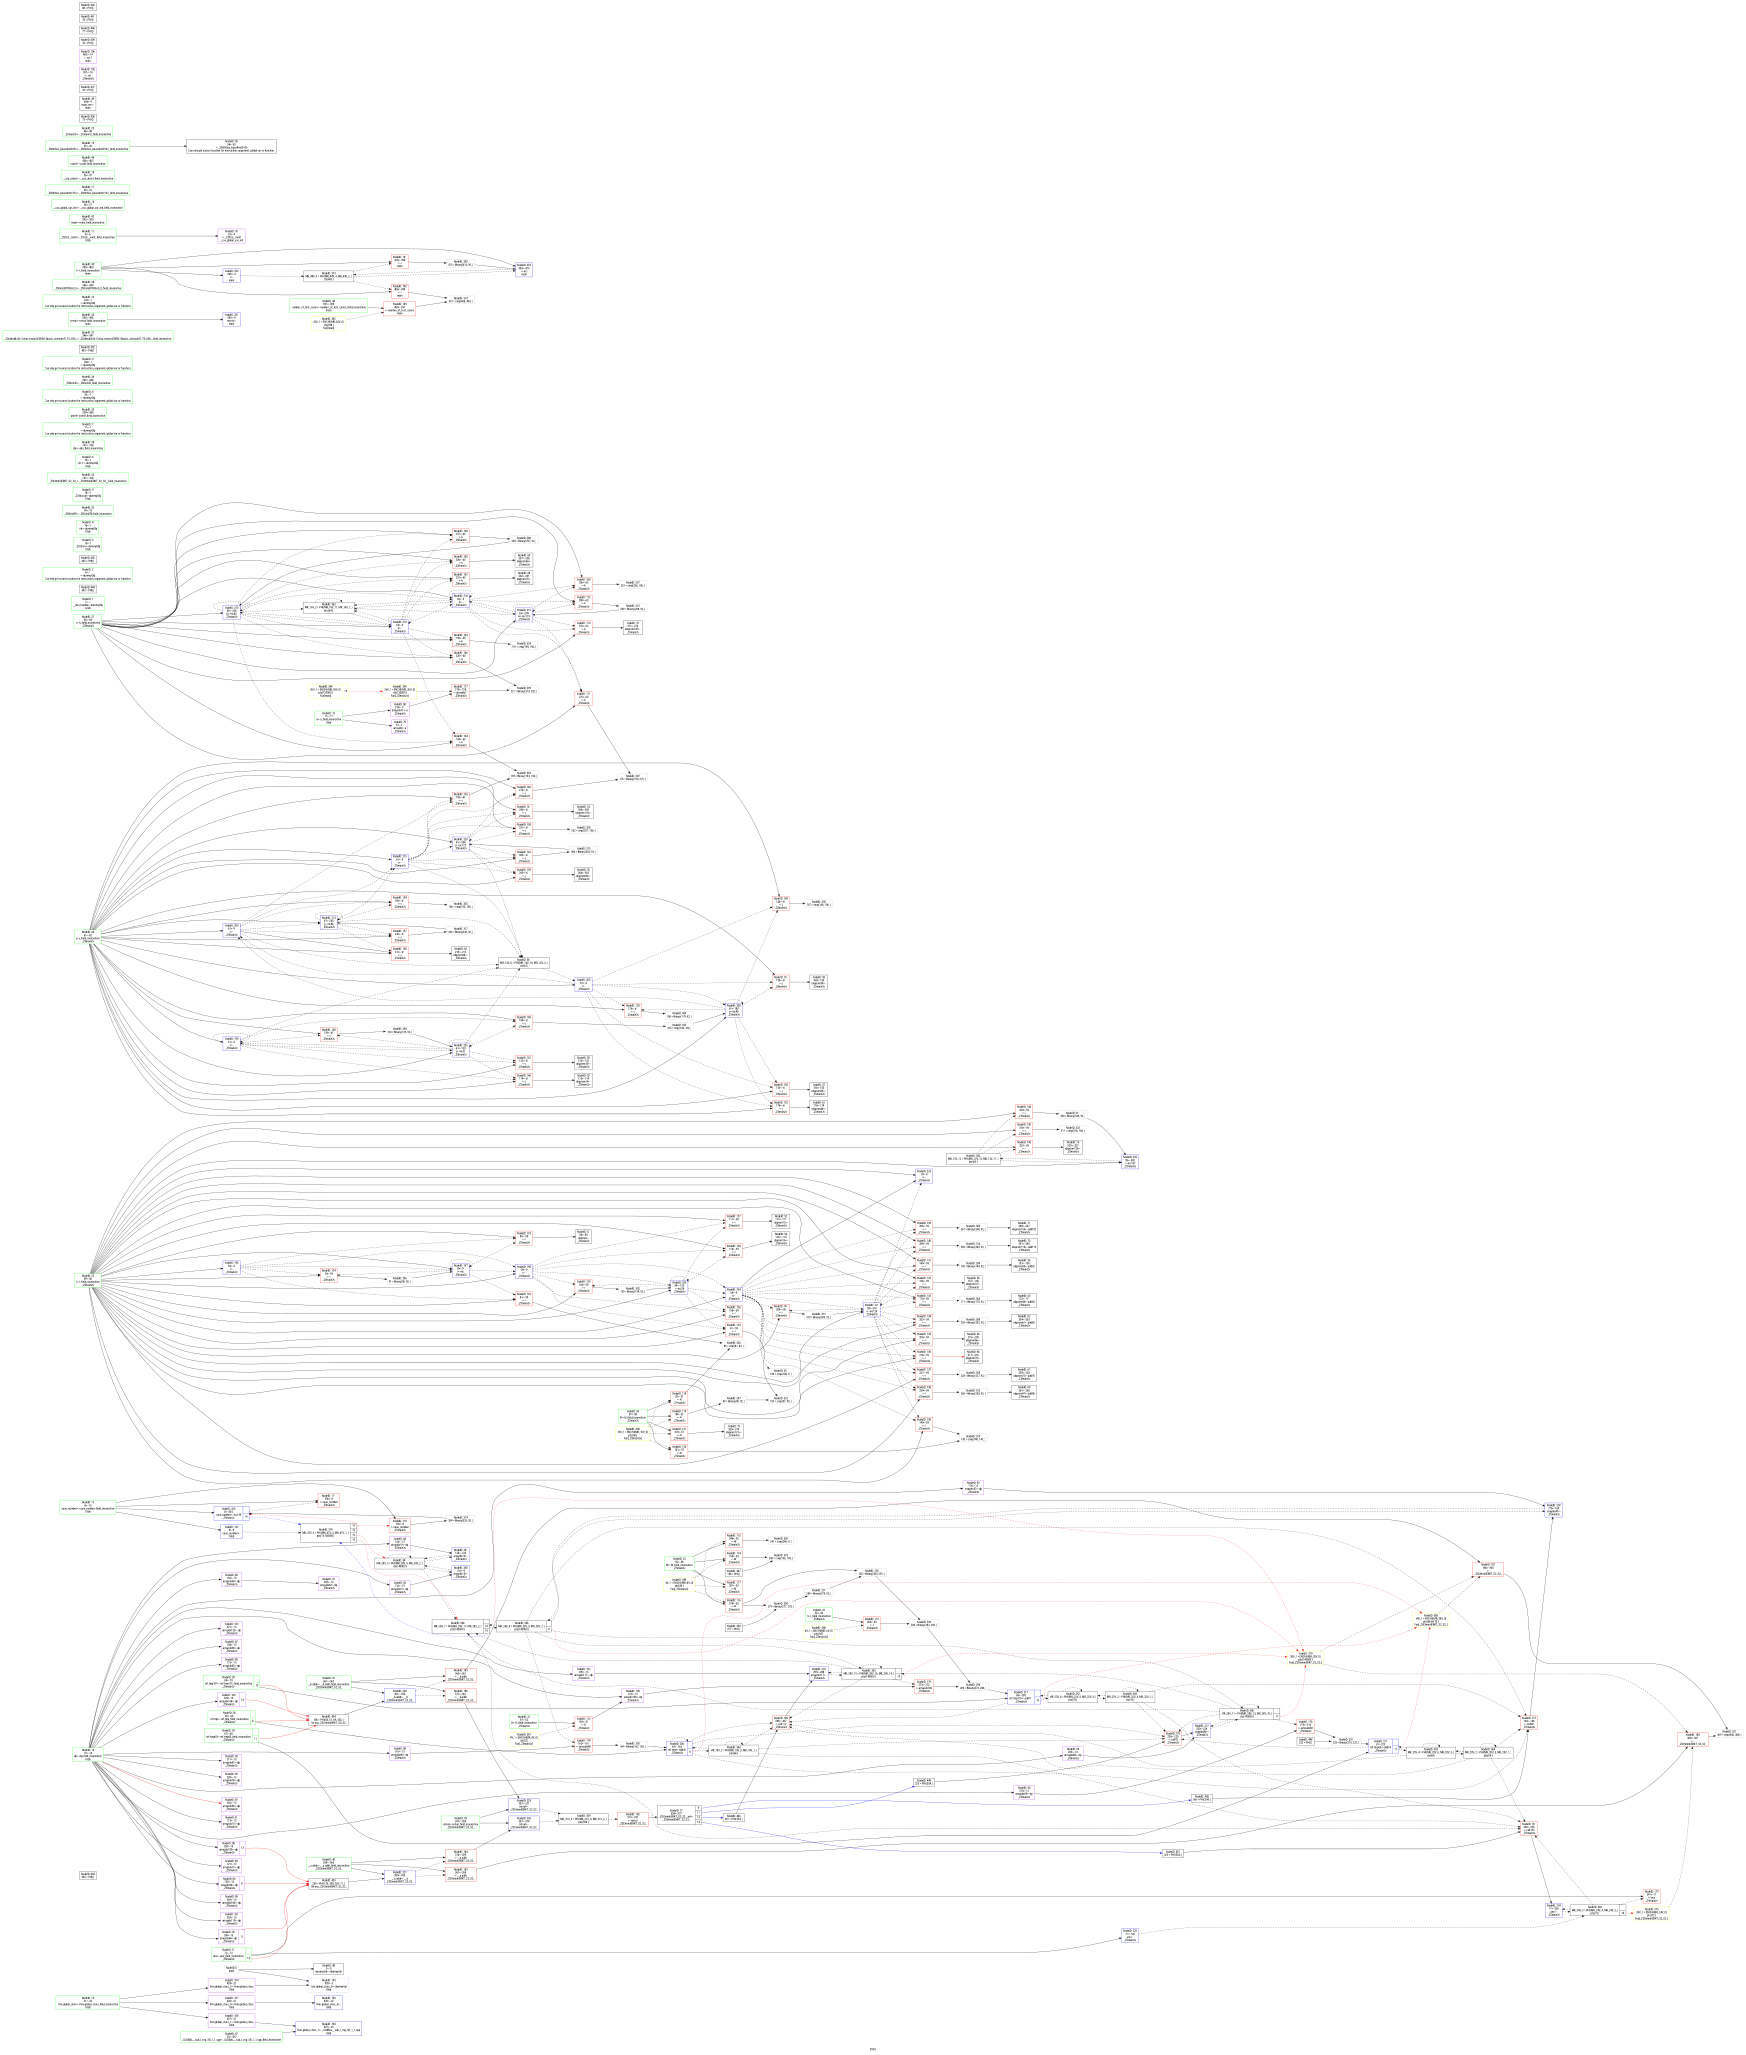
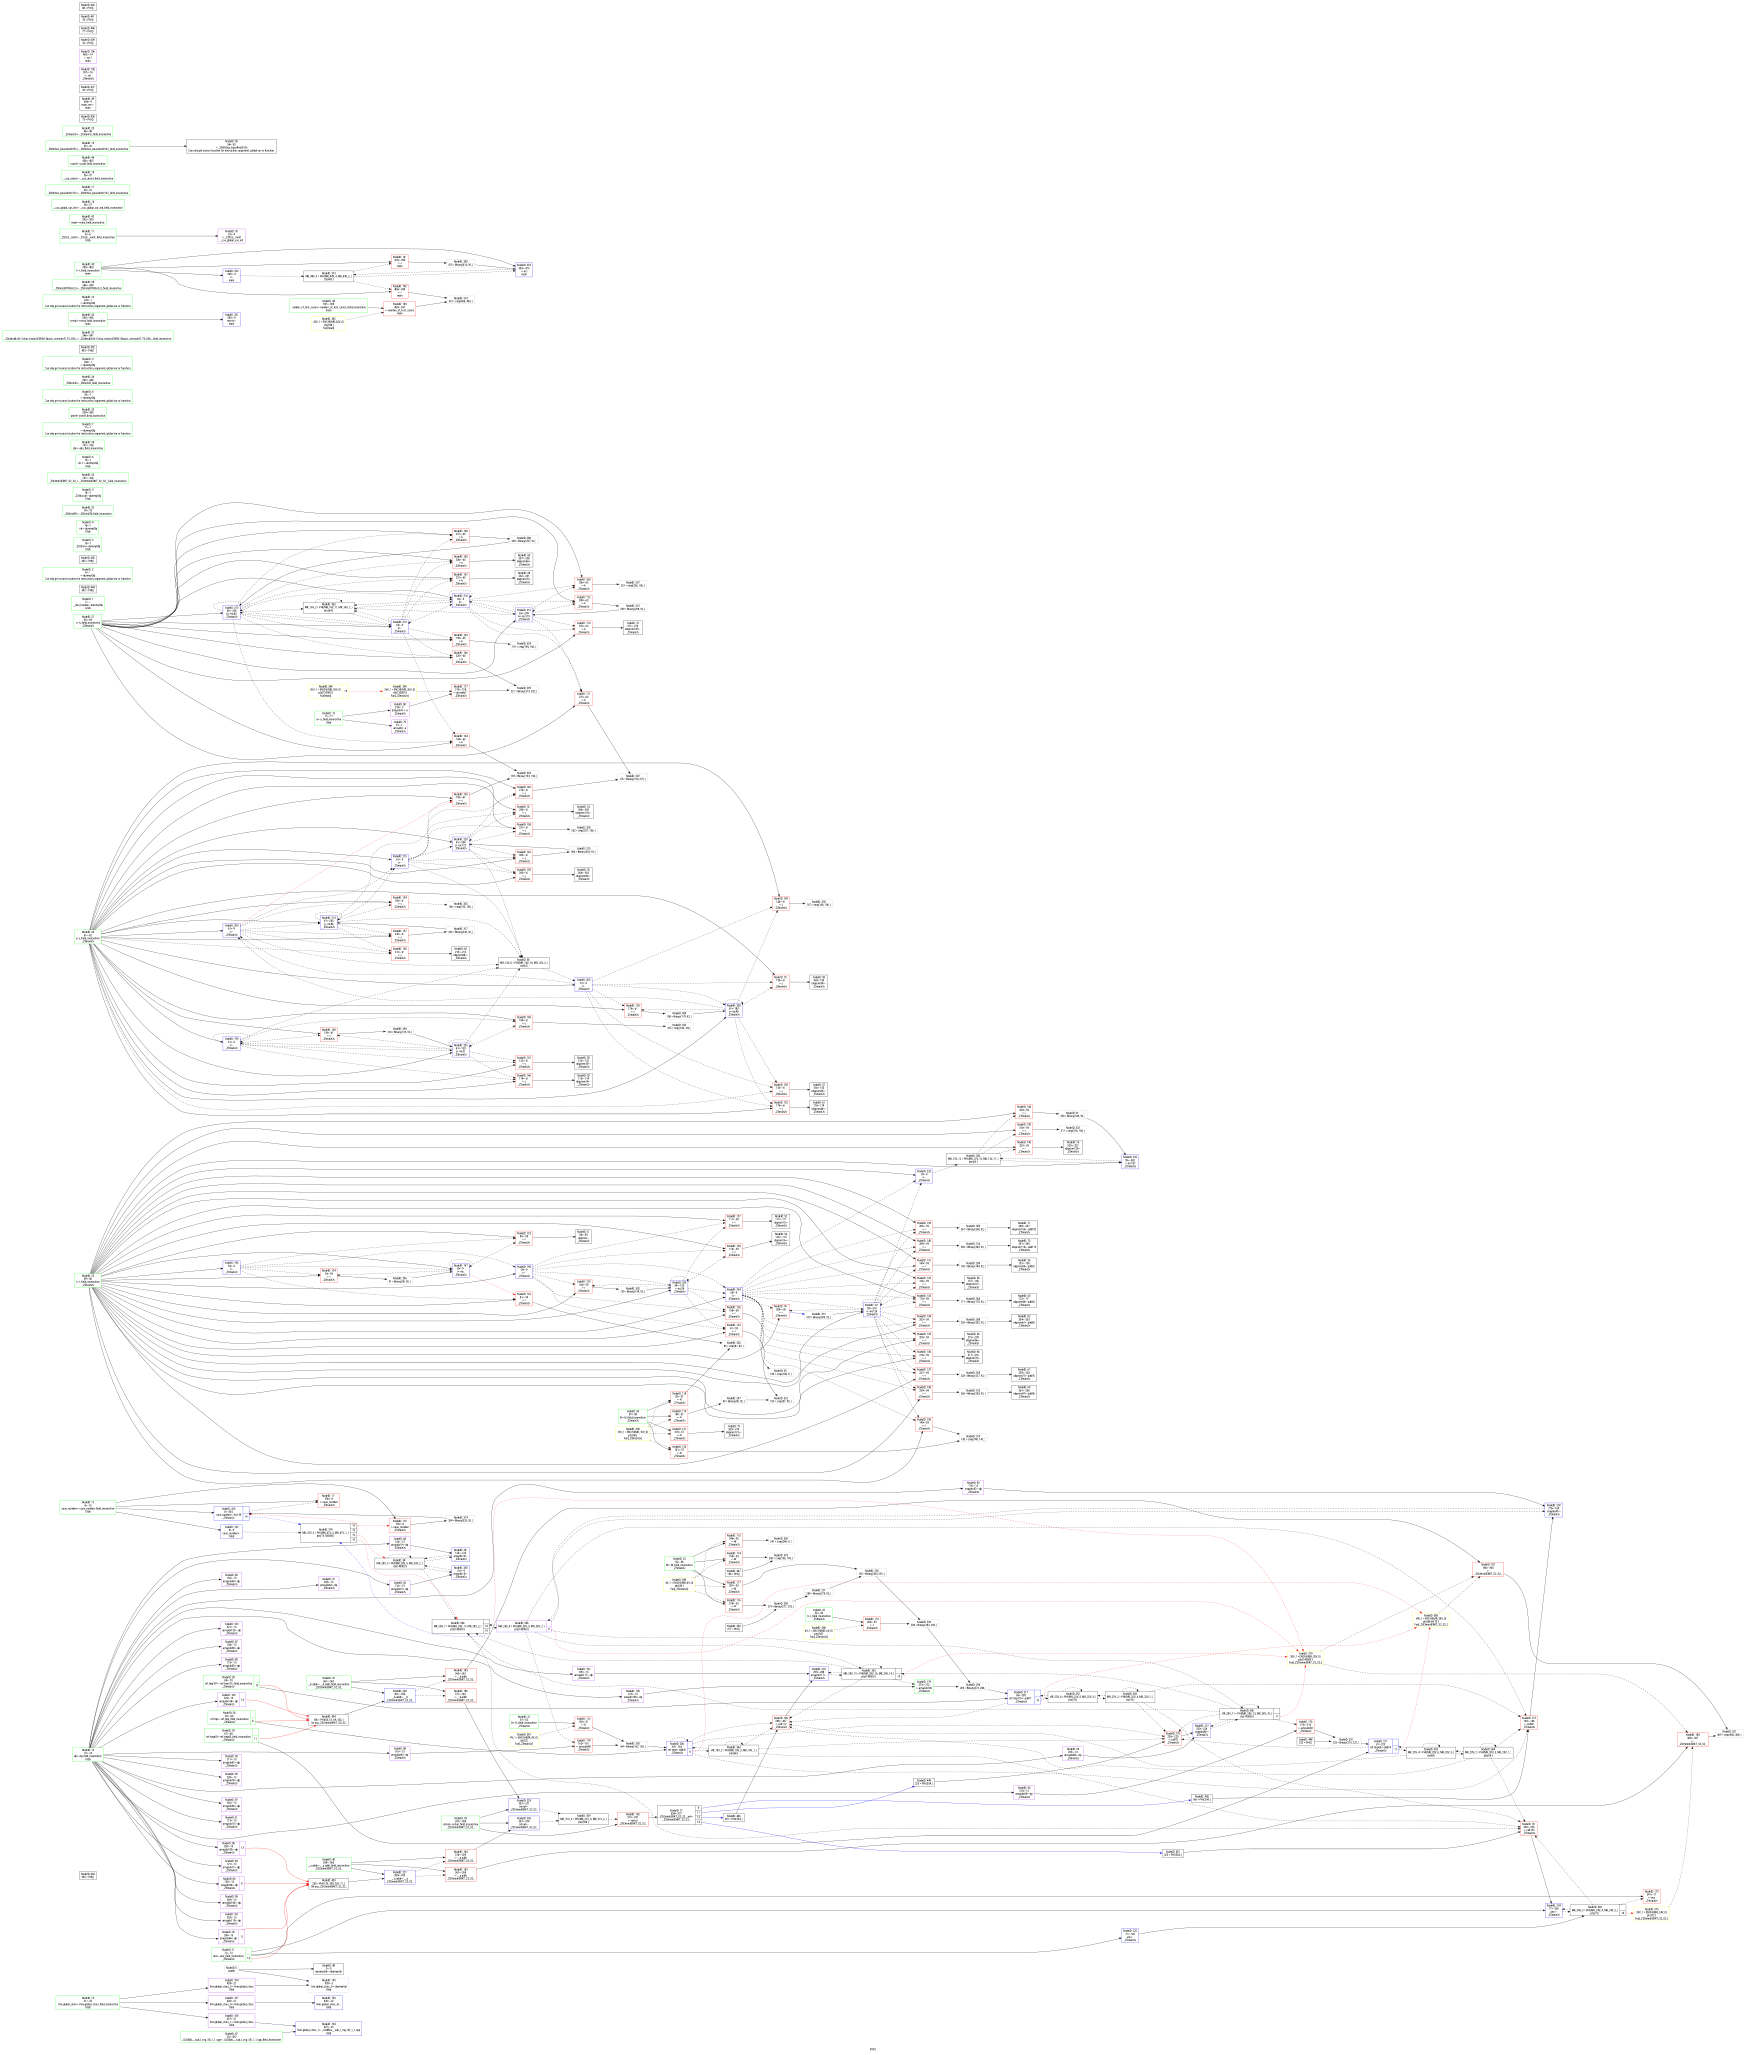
(427, 821) -> (385, 846)
(343, 859) -> (343, 859)
(427, 904) -> (427, 904)
(315, 942) -> (315, 942)
(245, 948) -> (245, 948)
(708, 1019) -> (708, 1013)
(382, 1106) -> (382, 1106)
none -> (944, 1169)
(825, 1232) -> (825, 1232)
(491, 1271) -> none
(491, 1284) -> (491, 1284)
(945, 1301) -> (945, 1301)
(796, 1313) -> (796, 1313)
(763, 1335) -> (763, 1335)
(947, 1357) -> (947, 1357)
(794, 1575) -> (796, 1565)
(279, 1582) -> (164, 1611)
(524, 1626) -> (524, 1626)
(924, 1687) -> (924, 1687)
(606, 1711) -> (607, 1734)
(159, 1787) -> (159, 1787)
none -> (548, 1835)
none -> (894, 1910)
(1361, 1927) -> (1361, 1927)
(232, 1971) -> (232, 1971)
